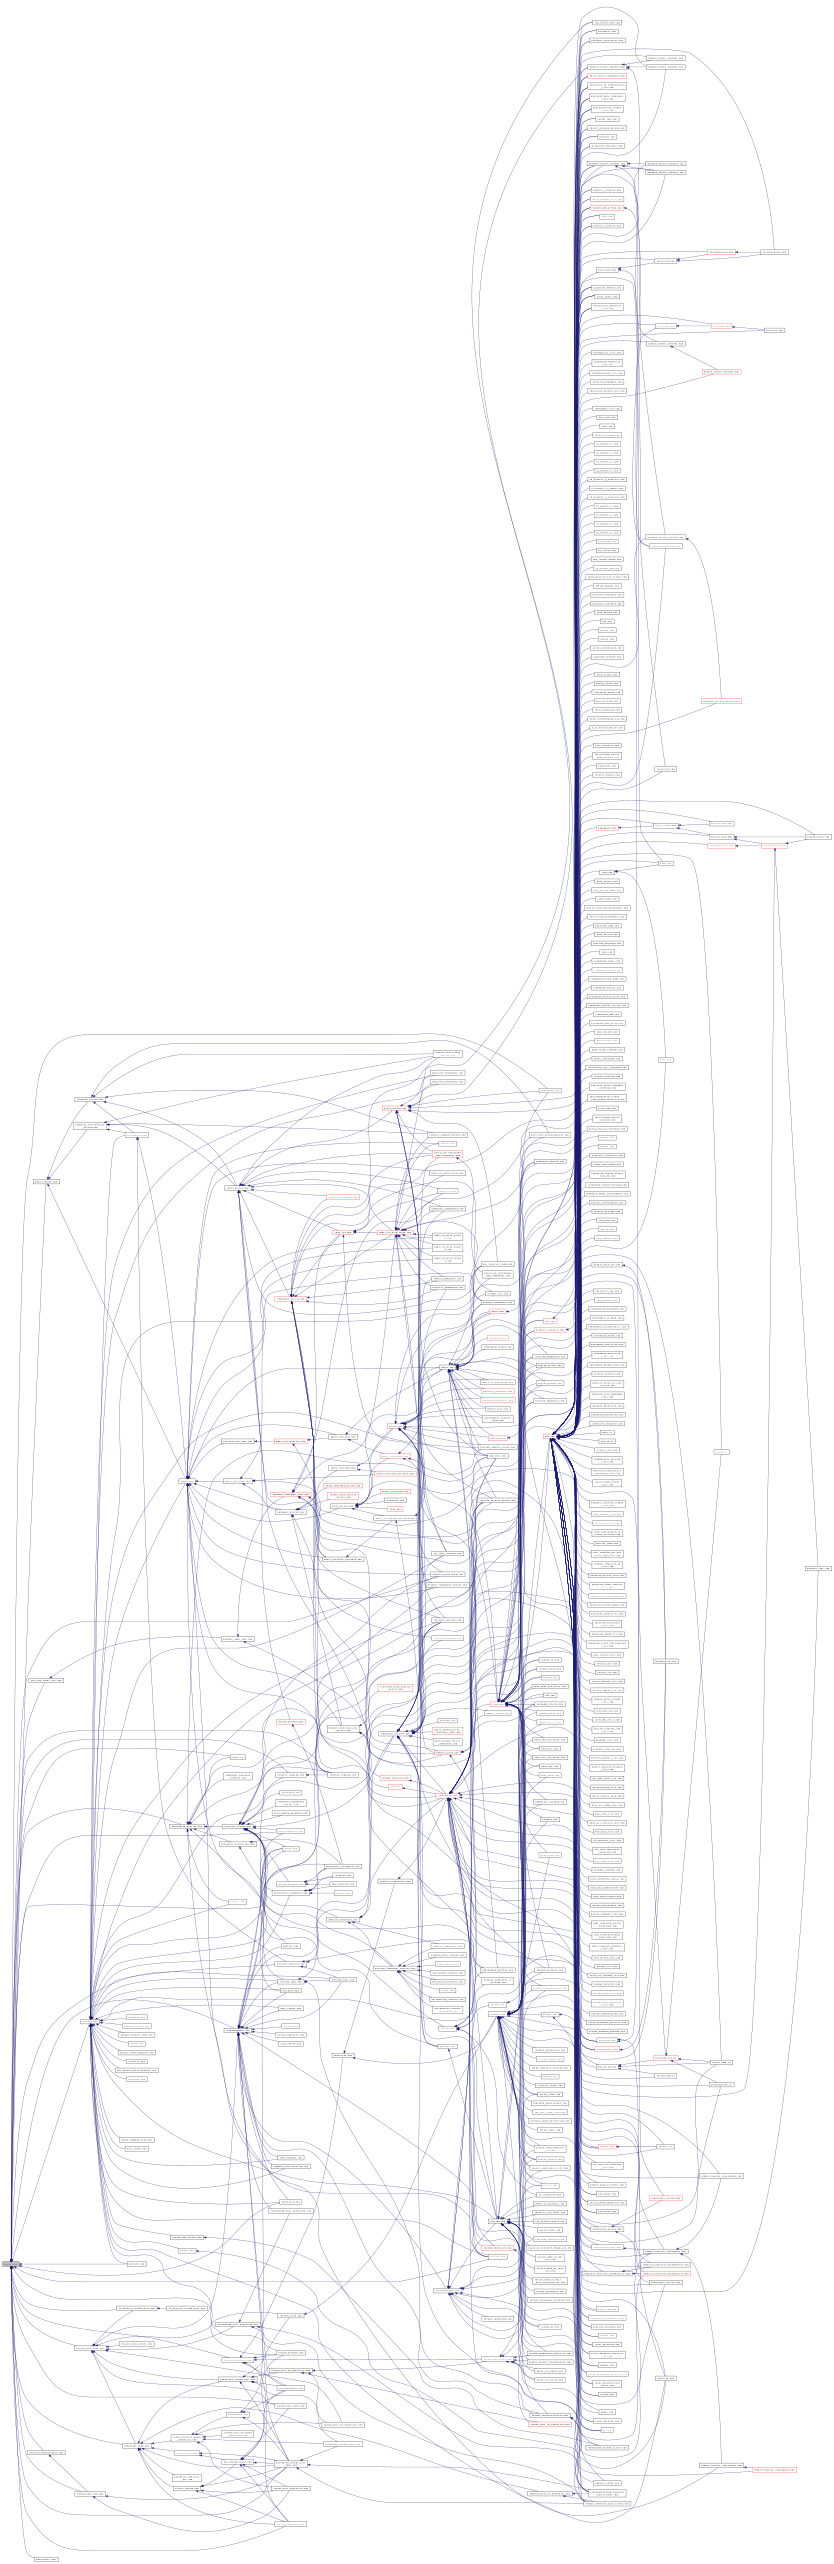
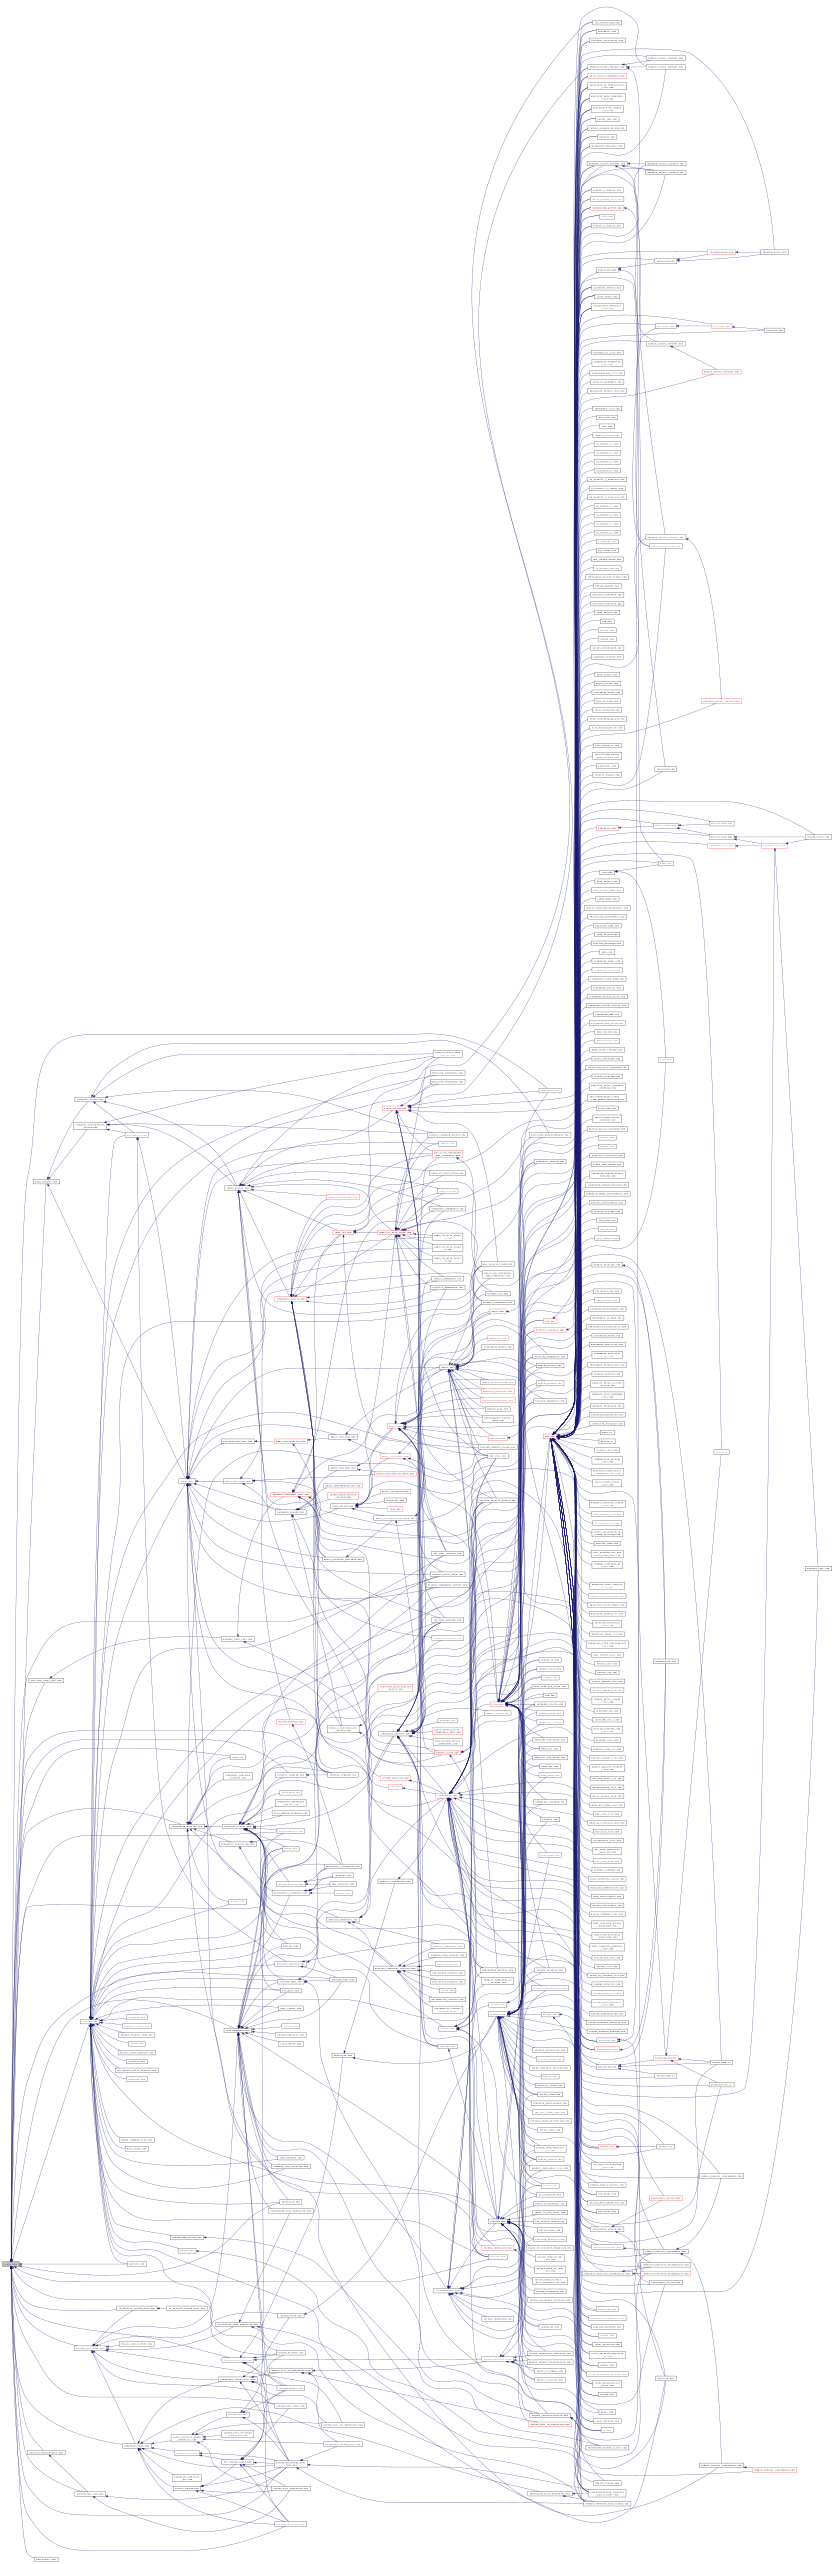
(607, 1575) -> none
(376, 1793) -> none
